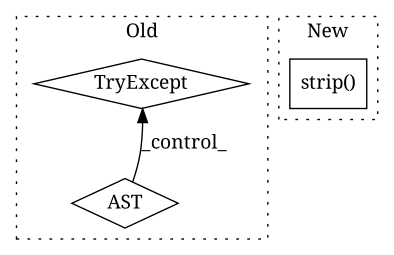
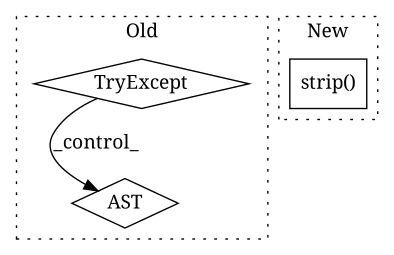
(140, 153) -> (52, 138)
